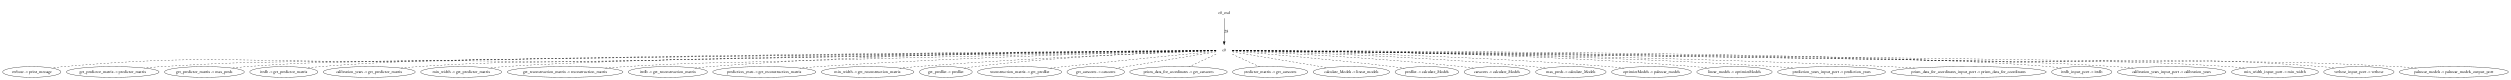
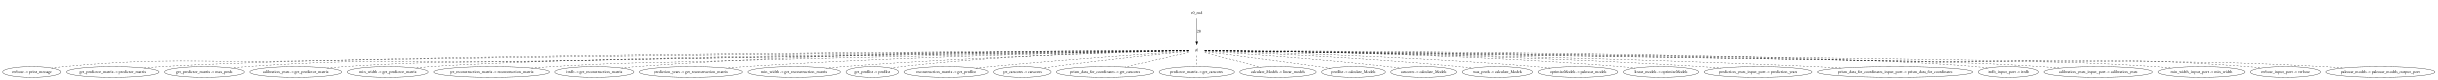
(284, 72) -> none
